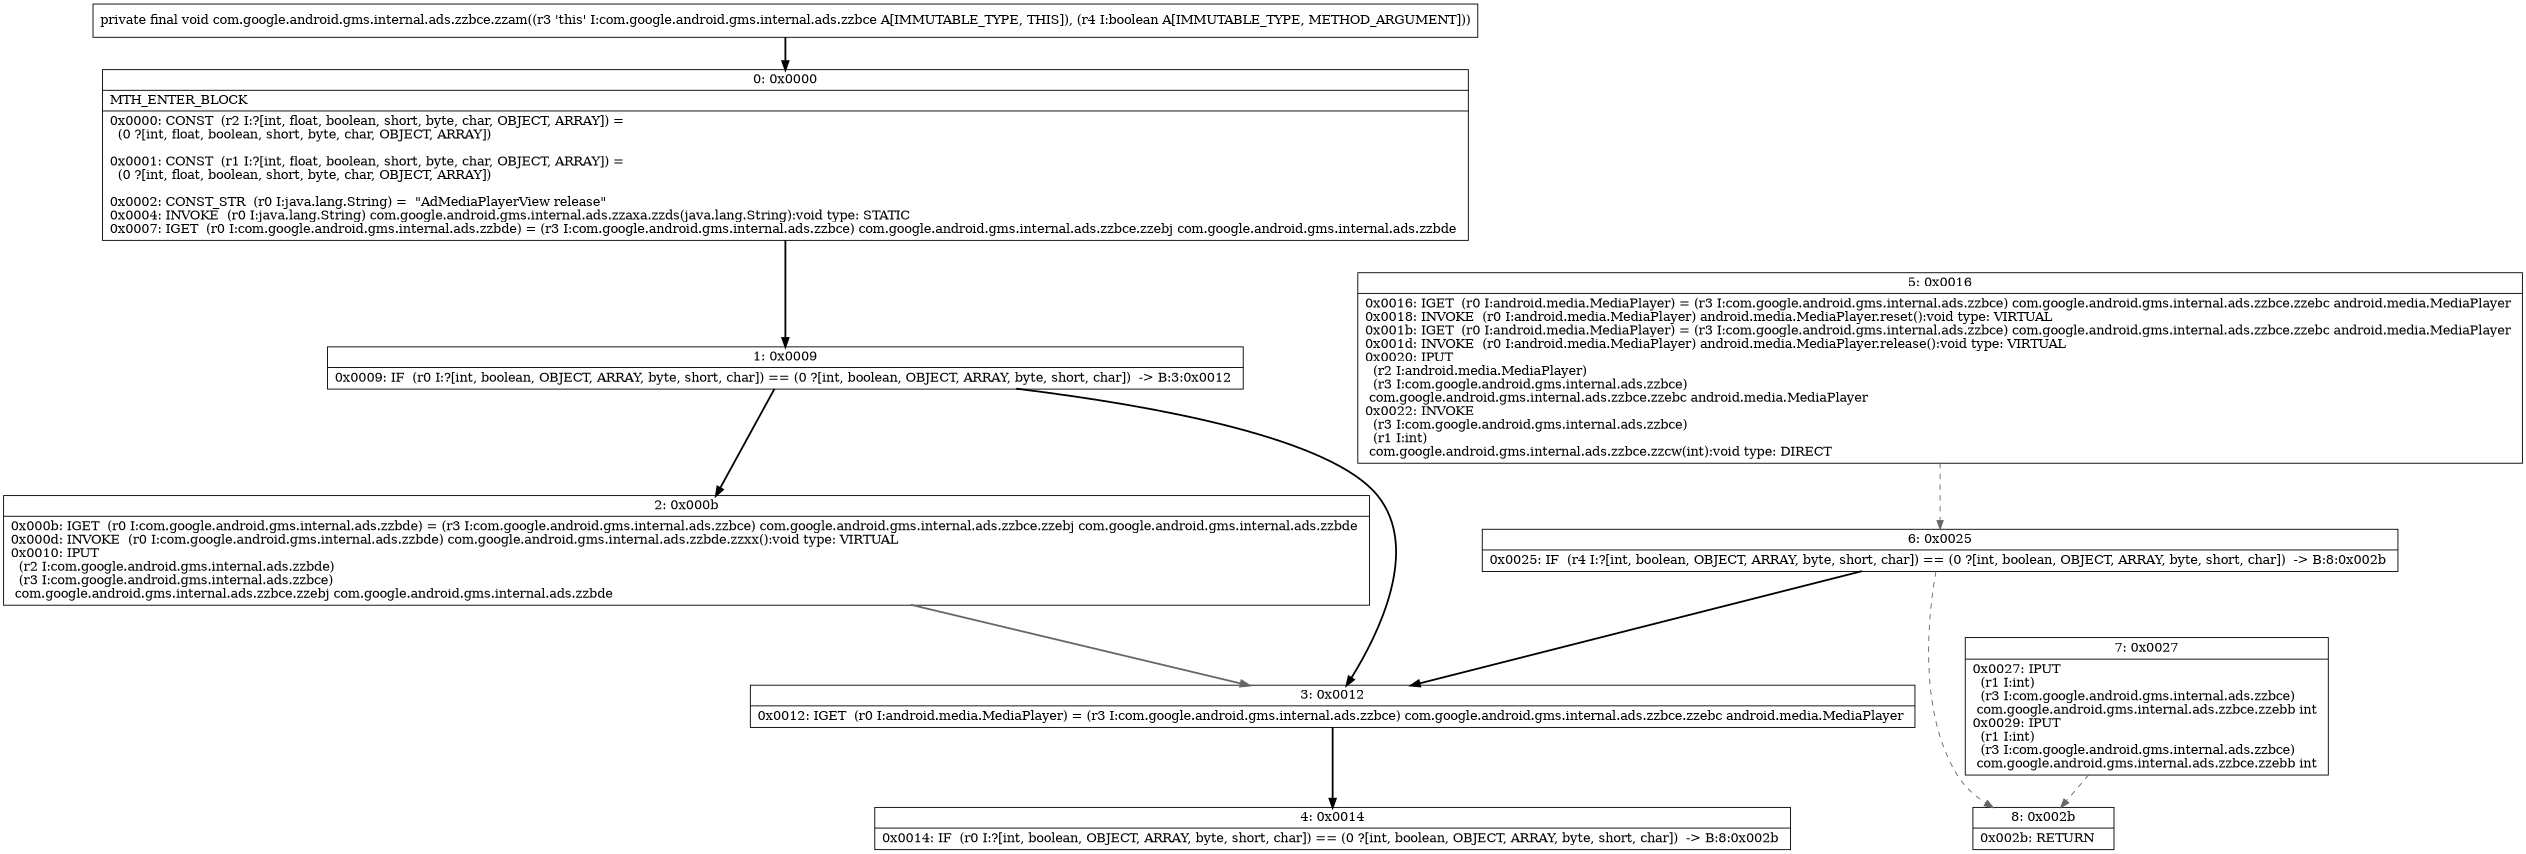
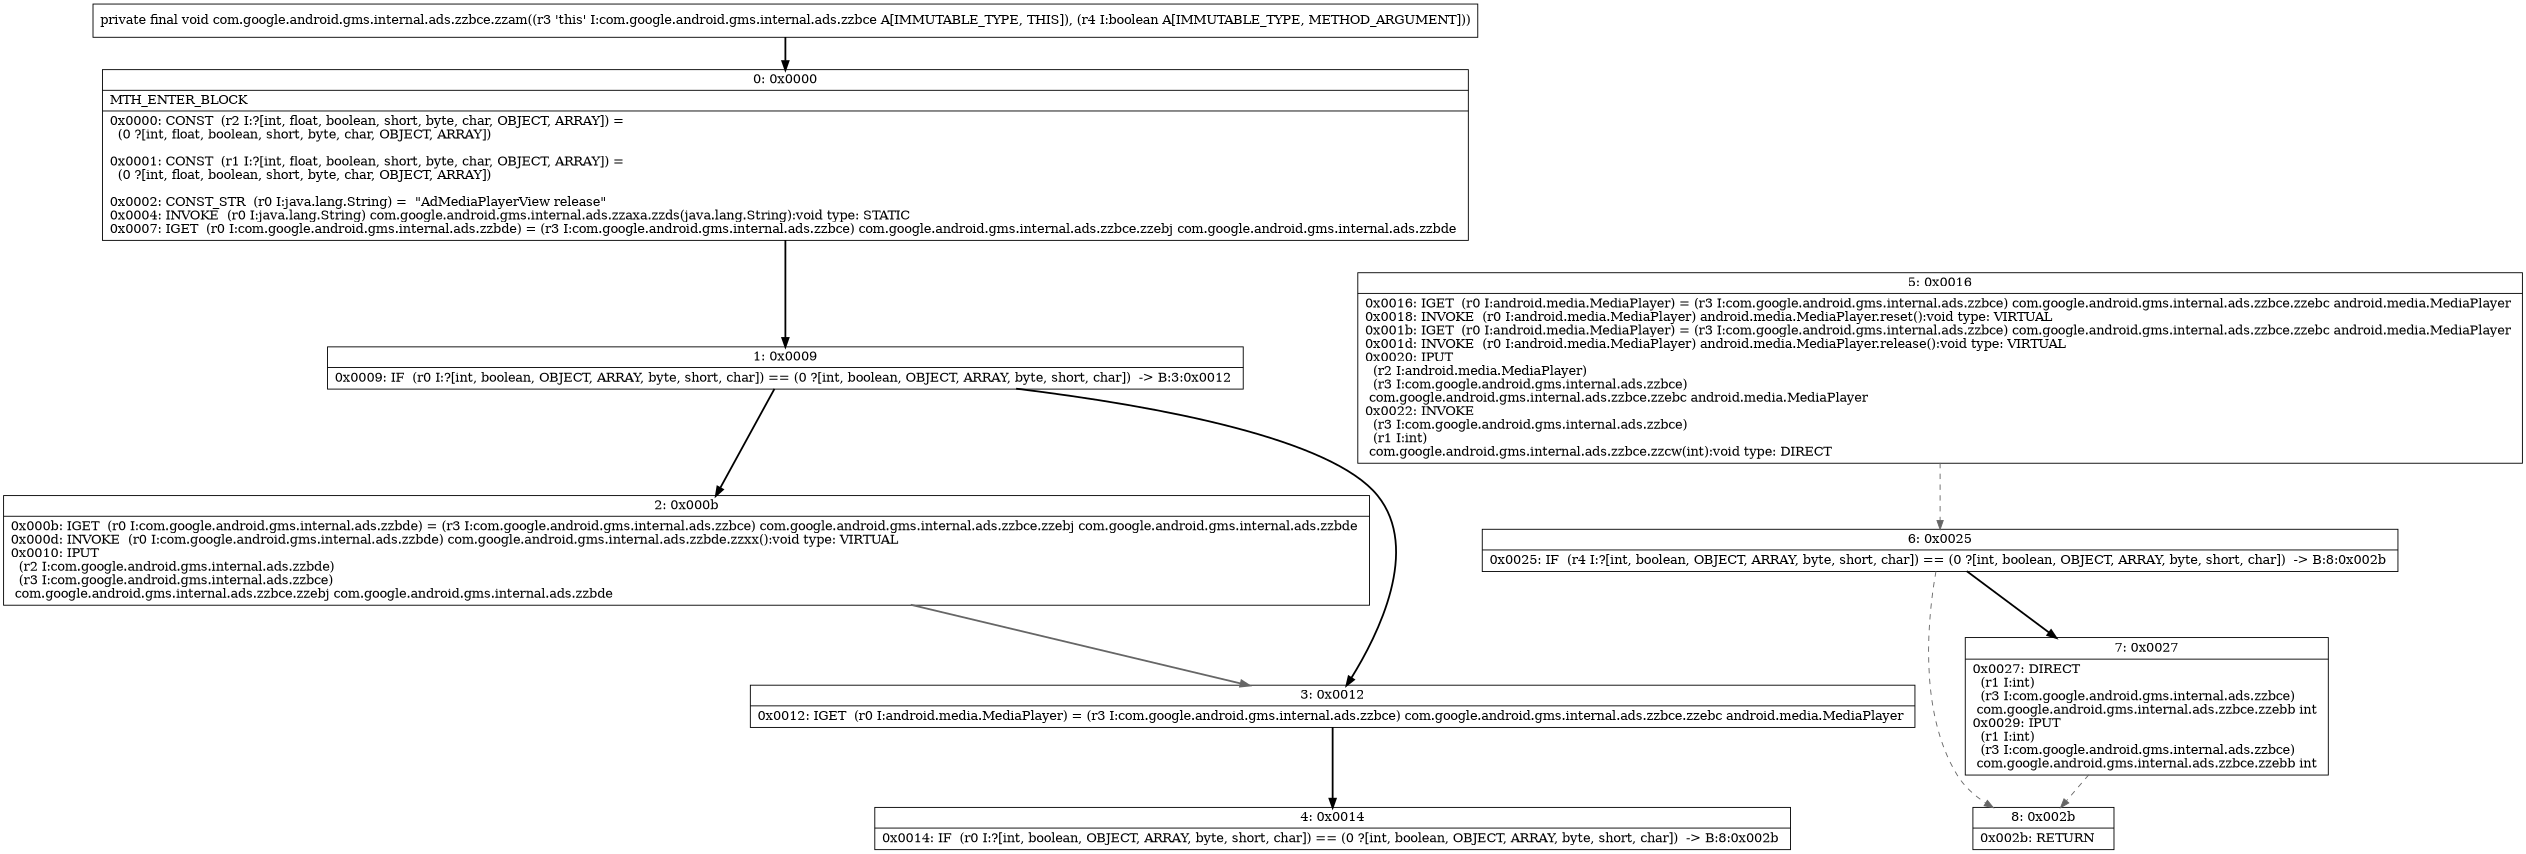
(1641, 627) -> (2008, 602)
(2021, 669) -> (2030, 669)
